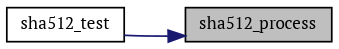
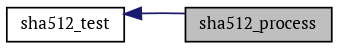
(146, 36) -> (163, 13)
